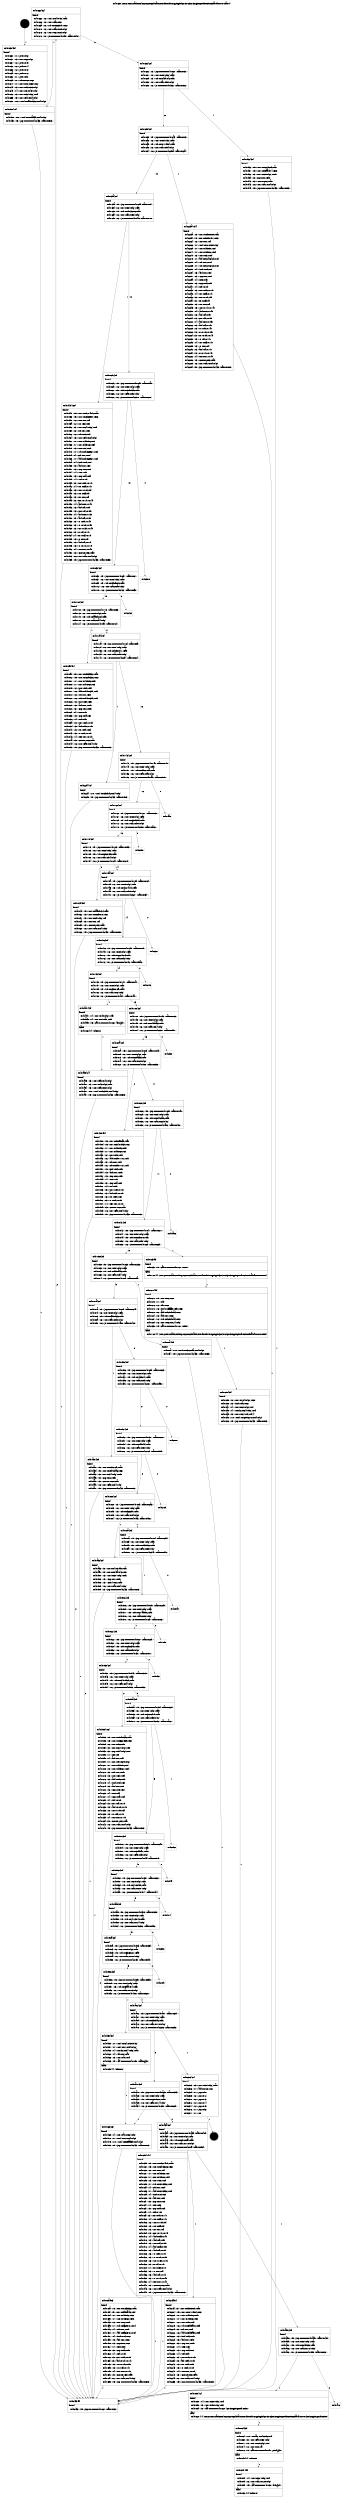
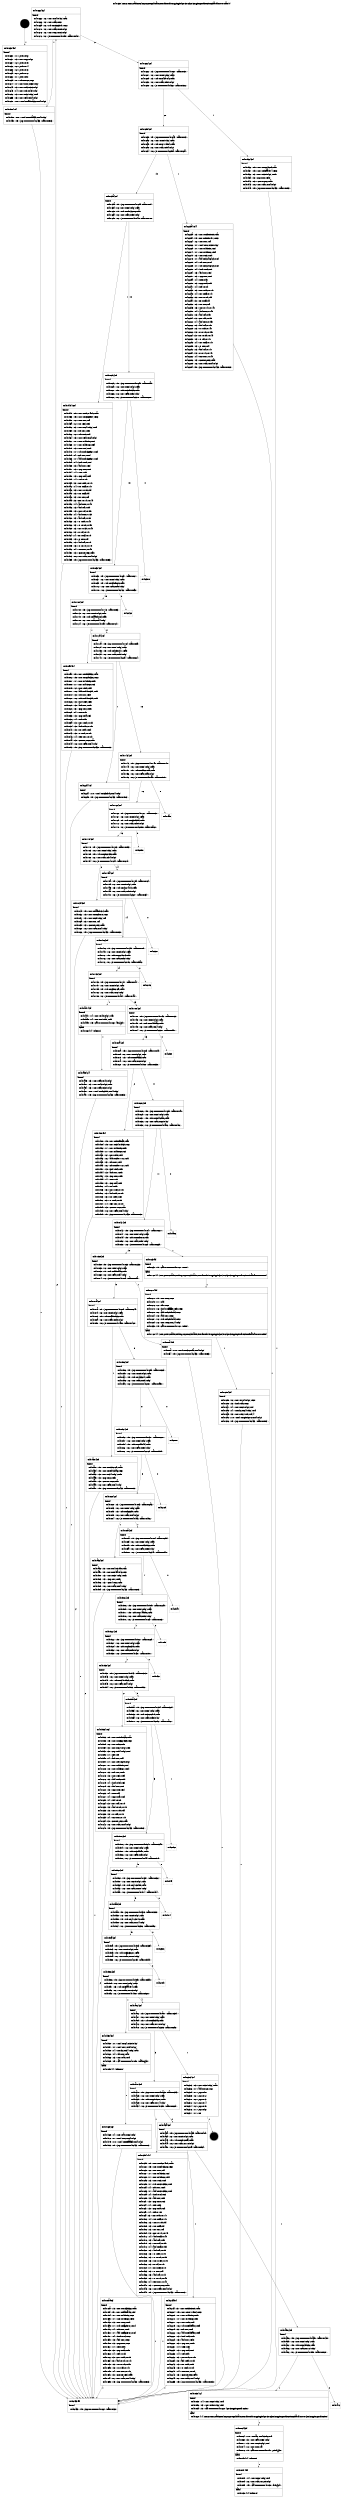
(128, 1966) -> none
(140, 2116) -> (156, 2131)
